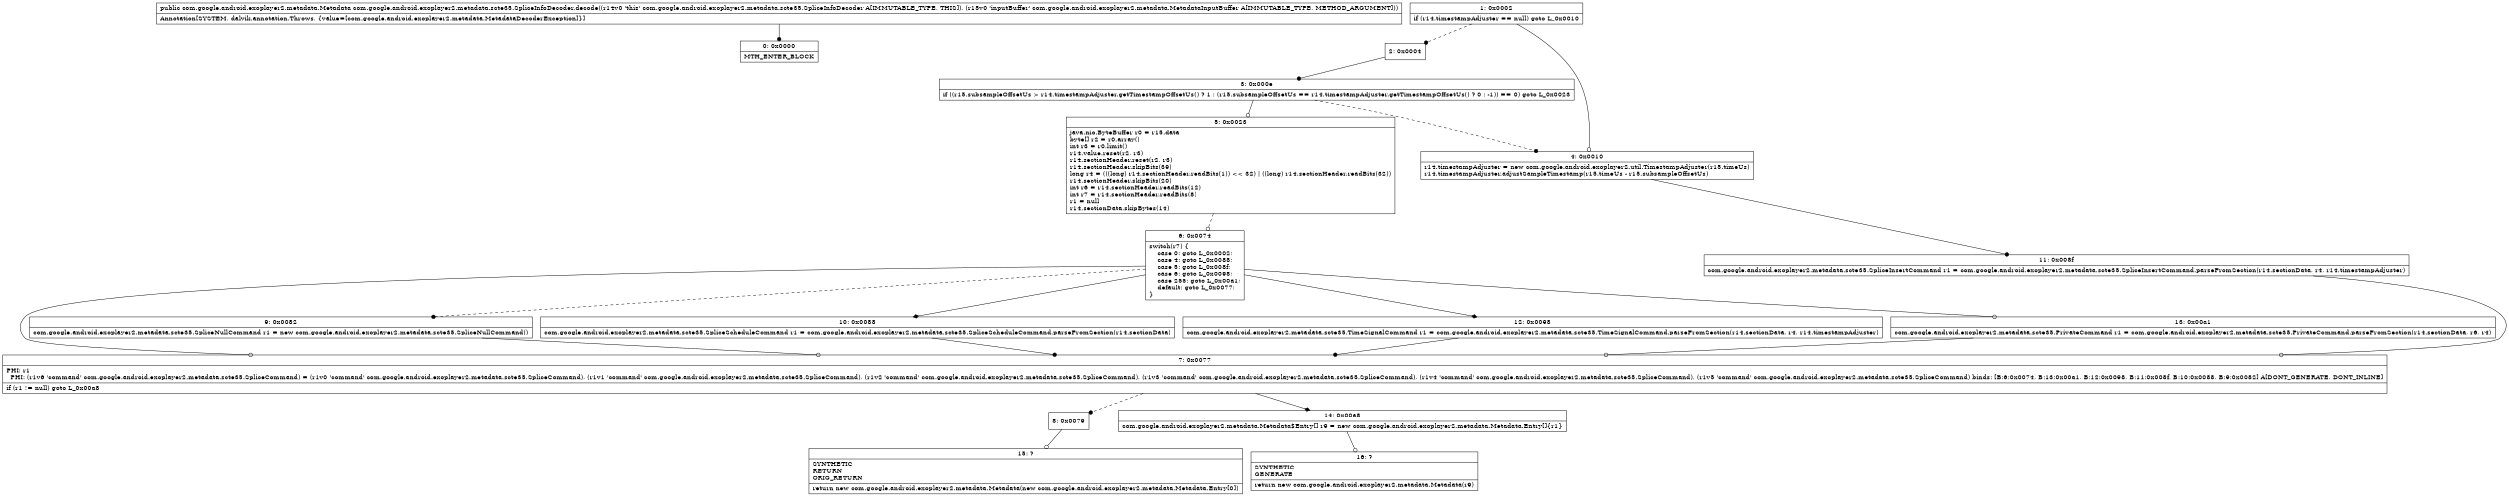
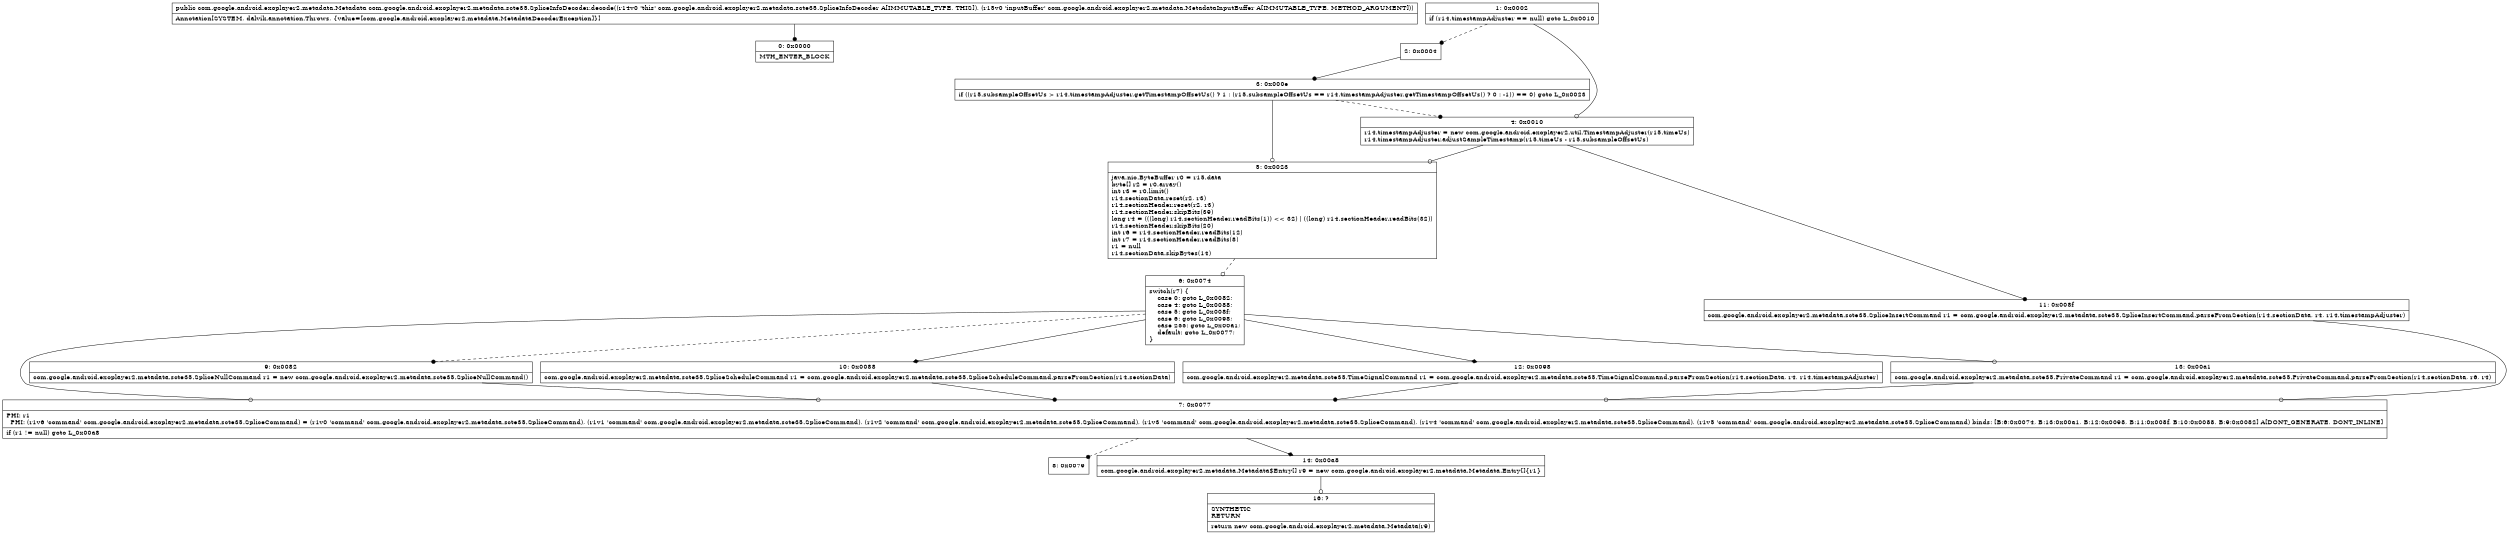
(1107, 153) -> (1159, 198)
none -> (1457, 153)
(1191, 253) -> (1191, 298)
(1026, 471) -> none
(1274, 474) -> (1226, 516)
